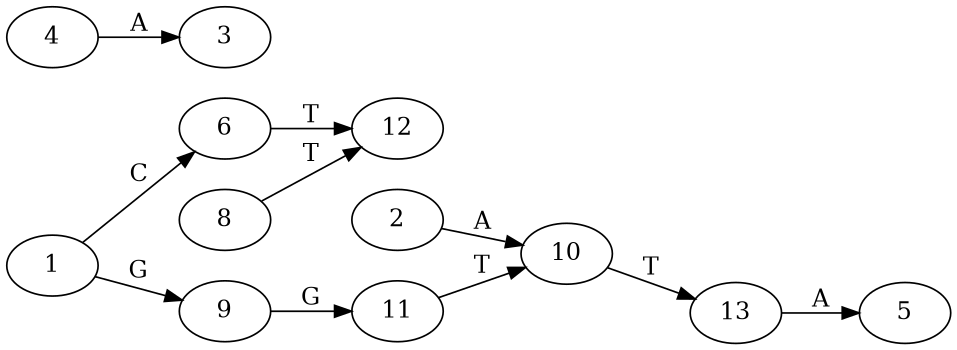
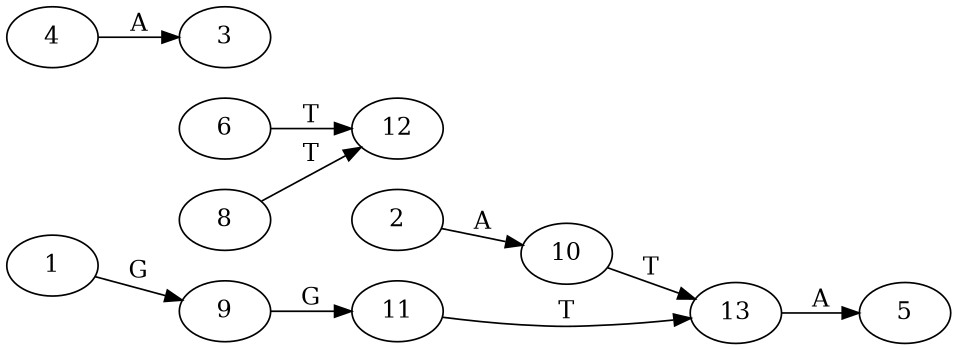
(132, 203) -> none
(474, 285) -> (558, 326)
